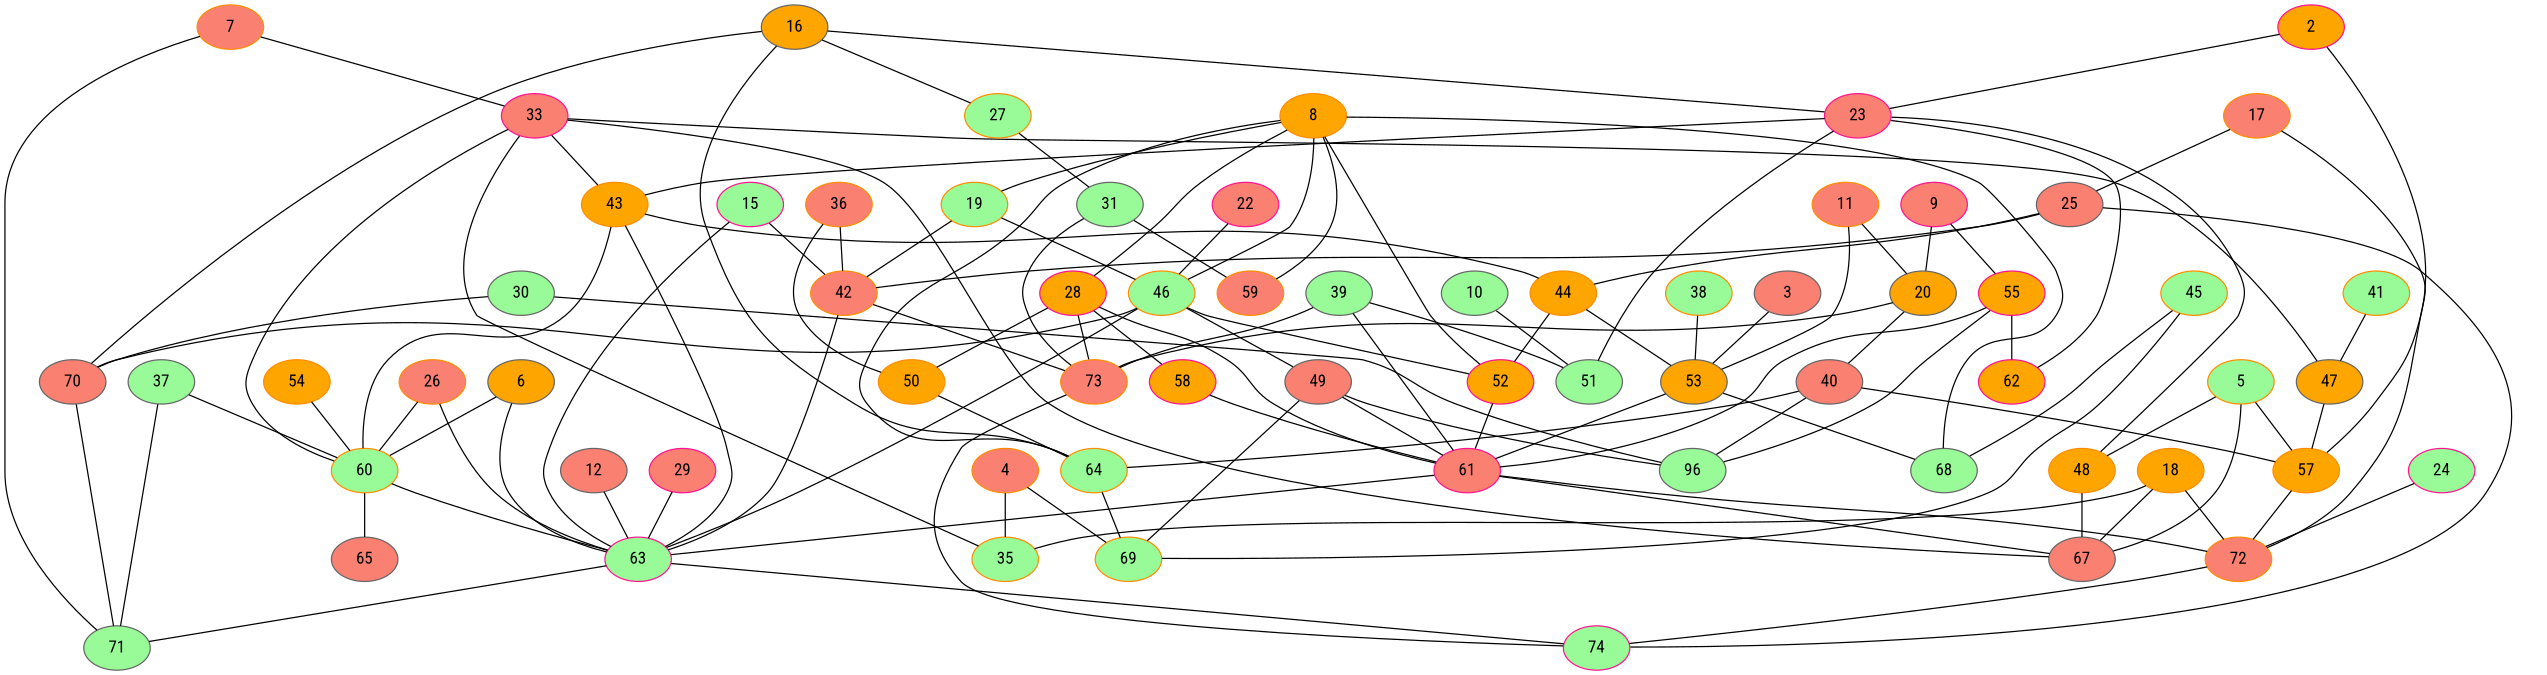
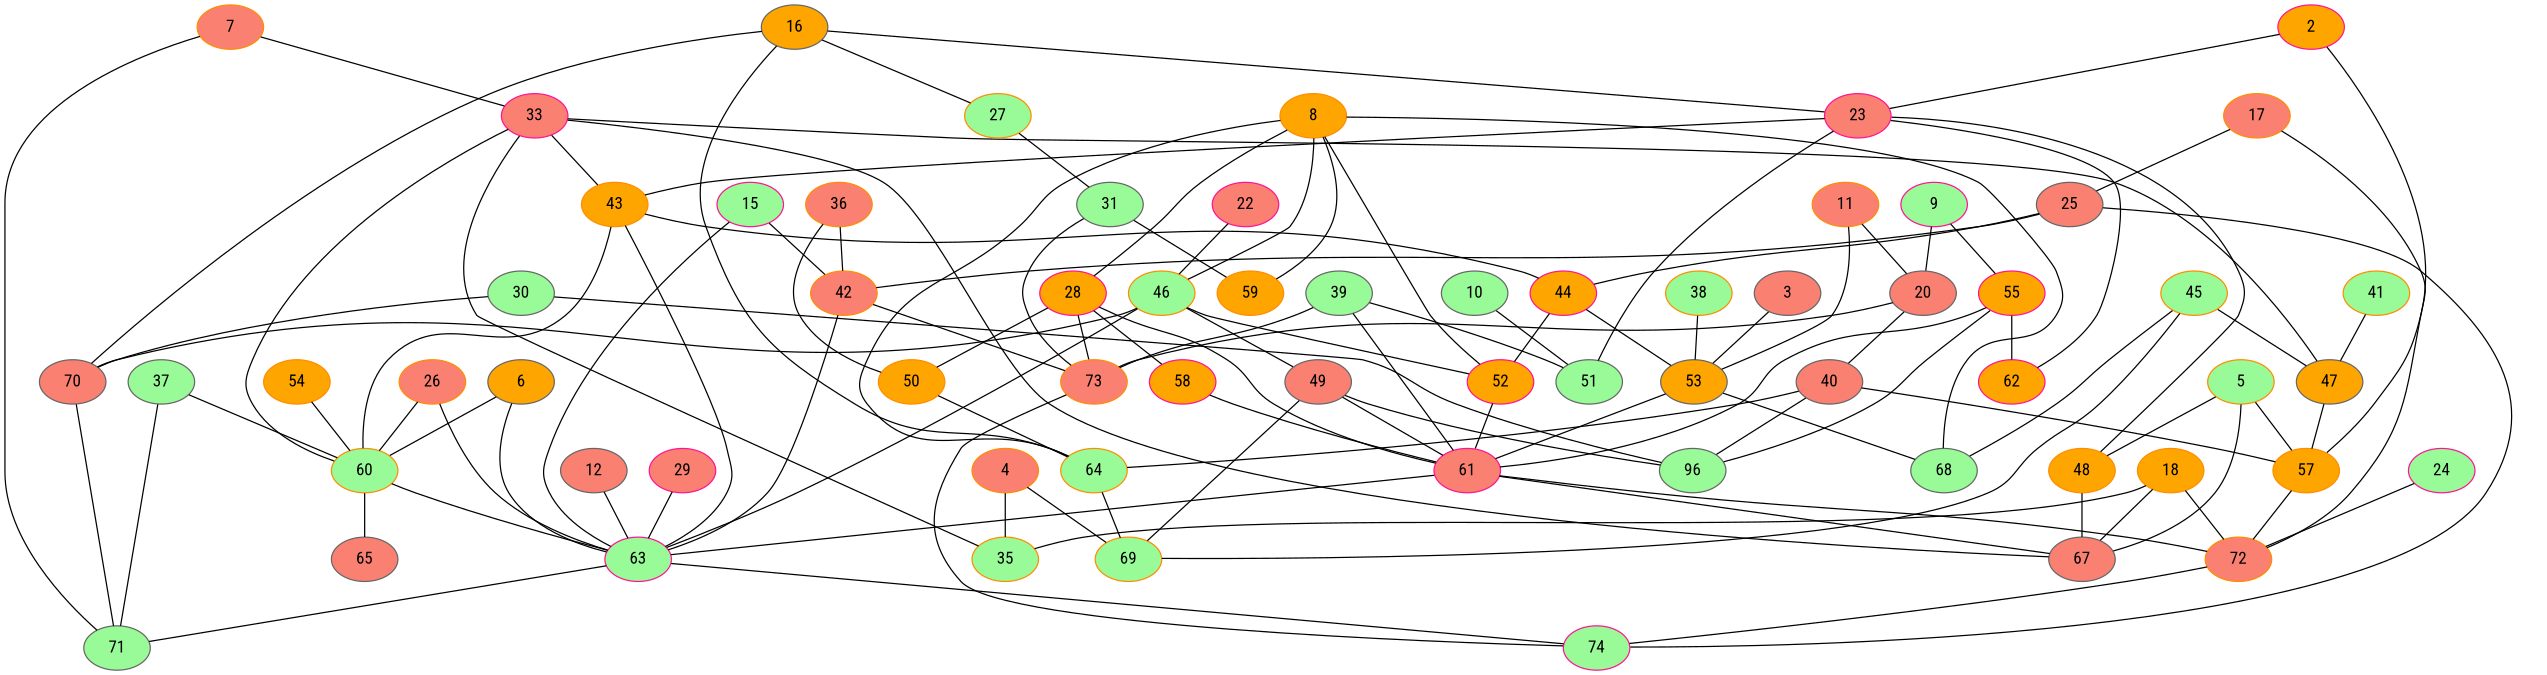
(974, 205) -> none
(1934, 205) -> (1934, 205)
(1250, 293) -> (1250, 293)
(1563, 293) -> (1563, 293)
(1923, 293) -> (1923, 293)
none -> (2262, 338)
